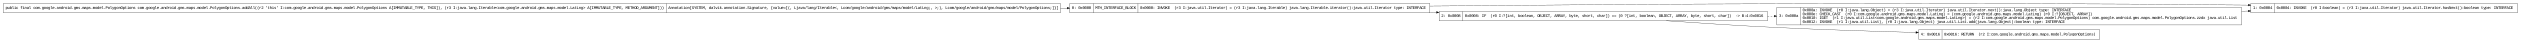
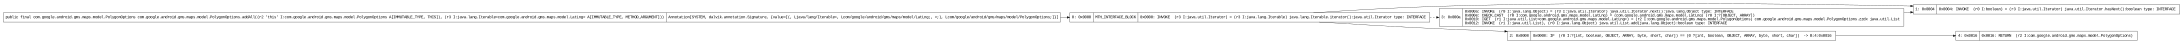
(1771, 16) -> (1433, 17)
